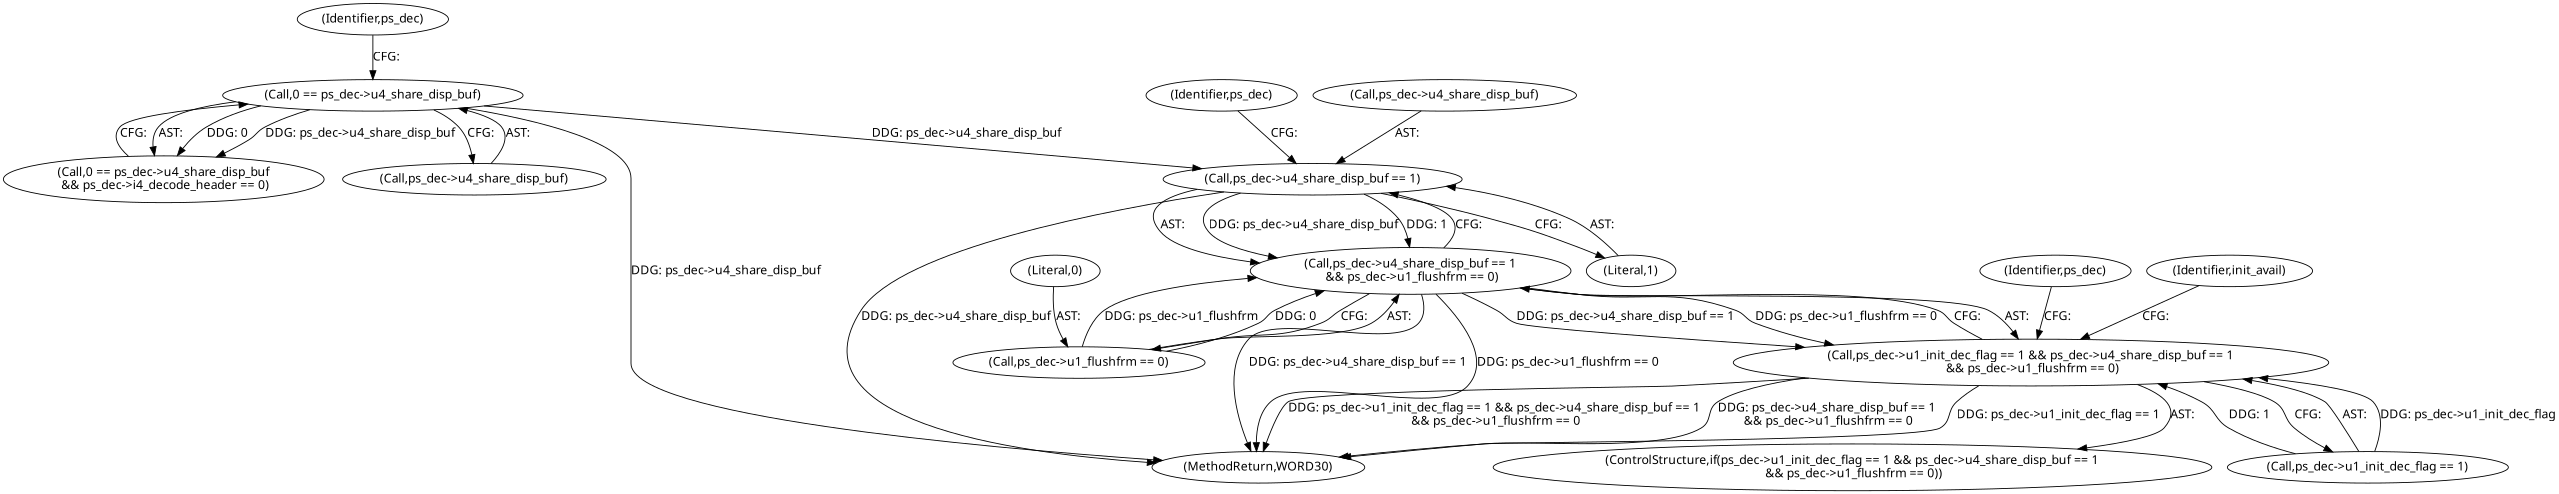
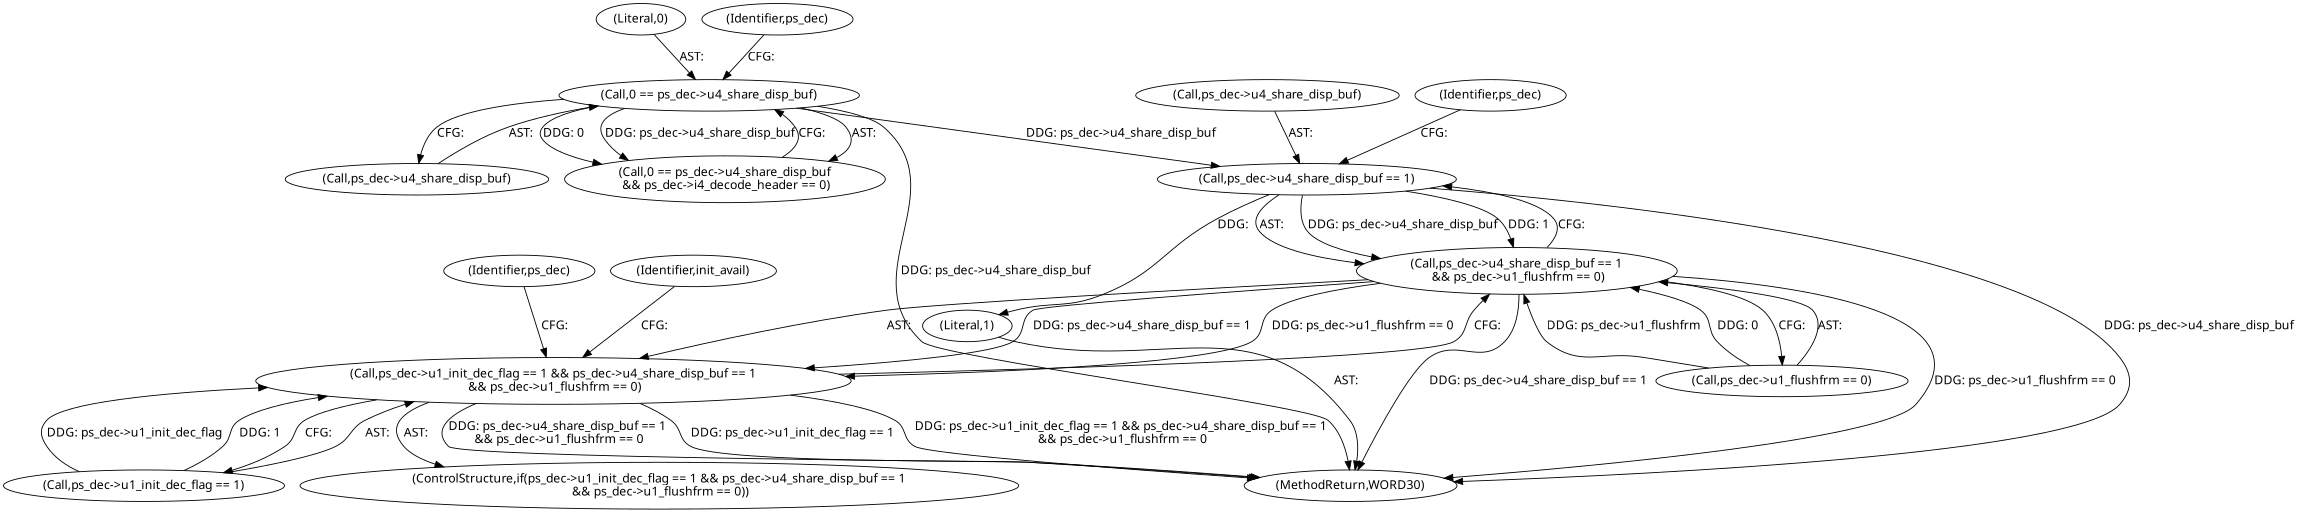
(1543, 208) -> (1207, 348)
(1550, 225) -> (1235, 225)
(1054, 314) -> (672, 54)
